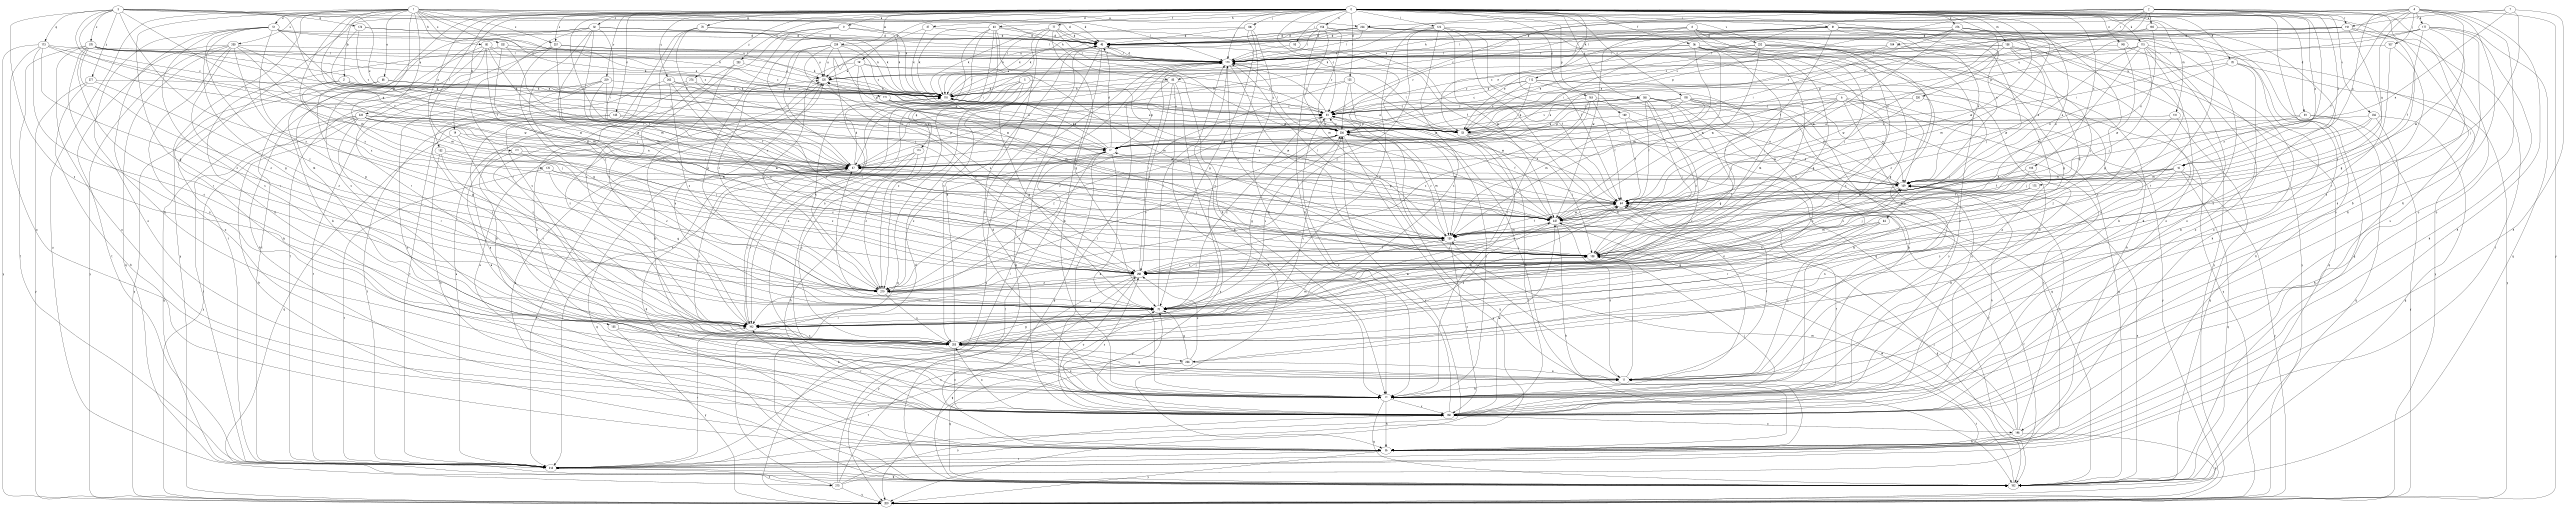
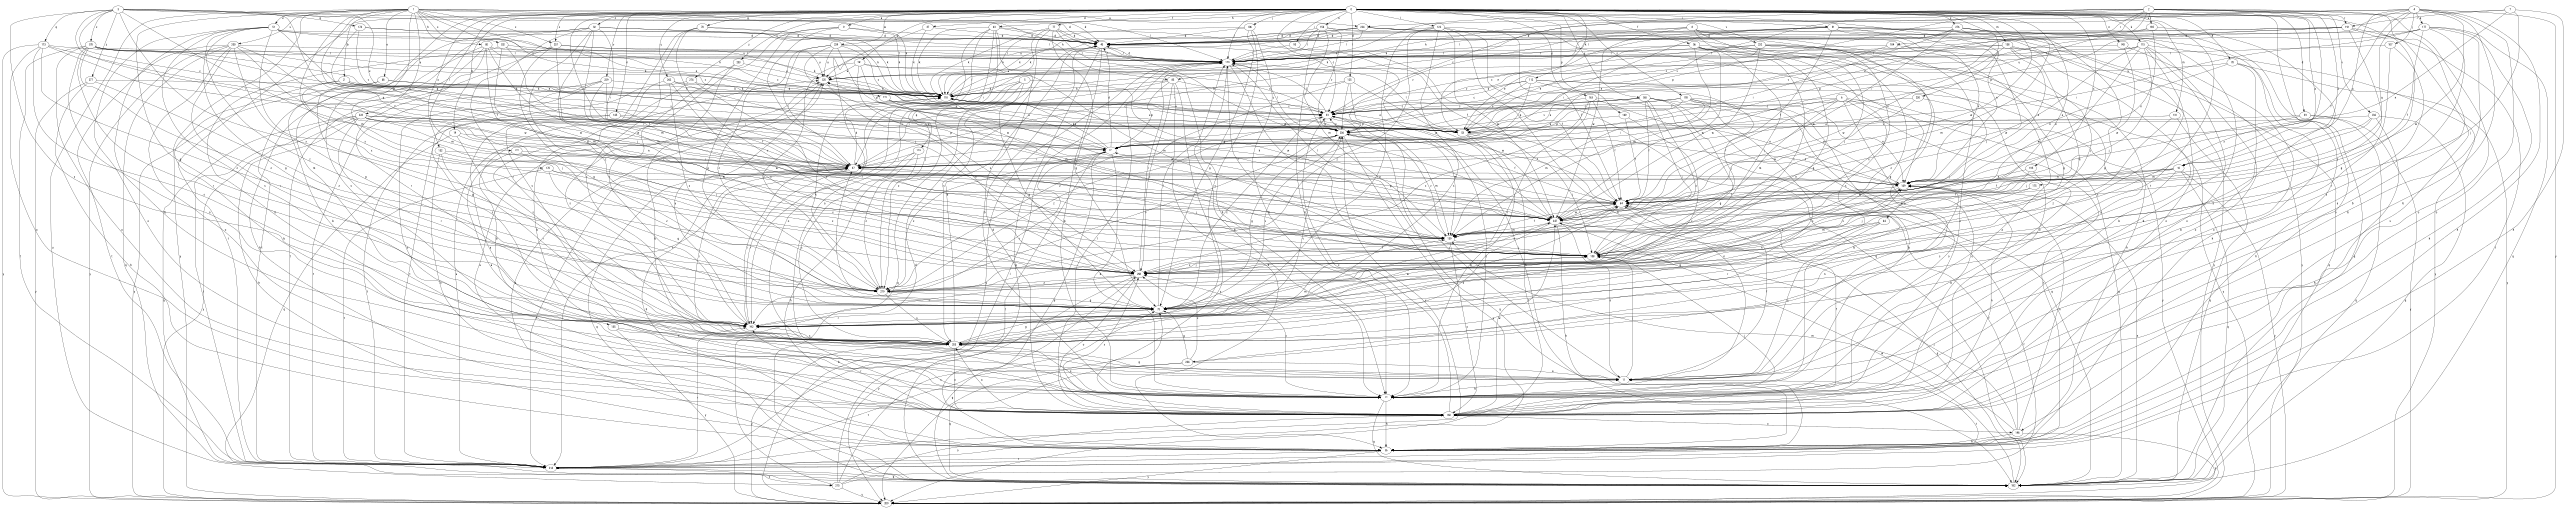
(1065, 349) -> (757, 410)
(1416, 406) -> (1286, 336)
